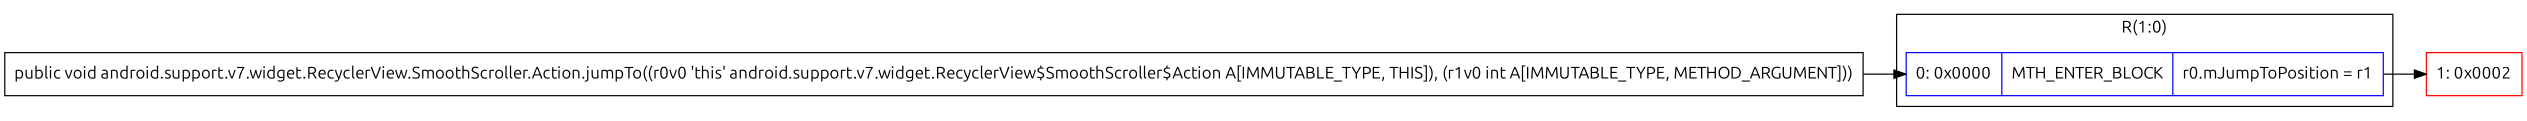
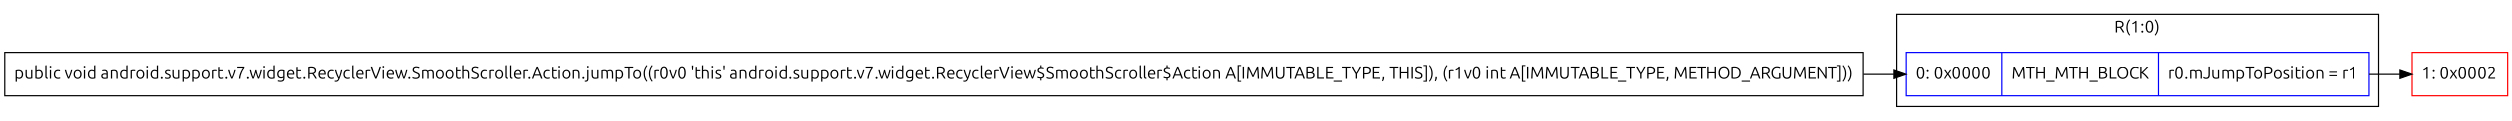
(2087, 74) -> (2080, 74)
